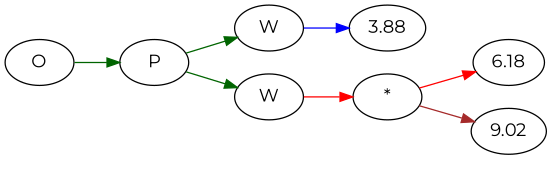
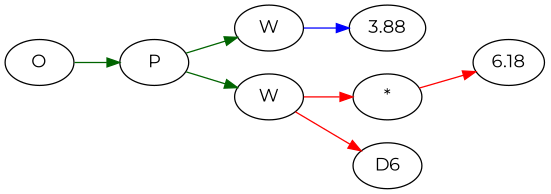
(509, 131) -> none
none -> (387, 166)
